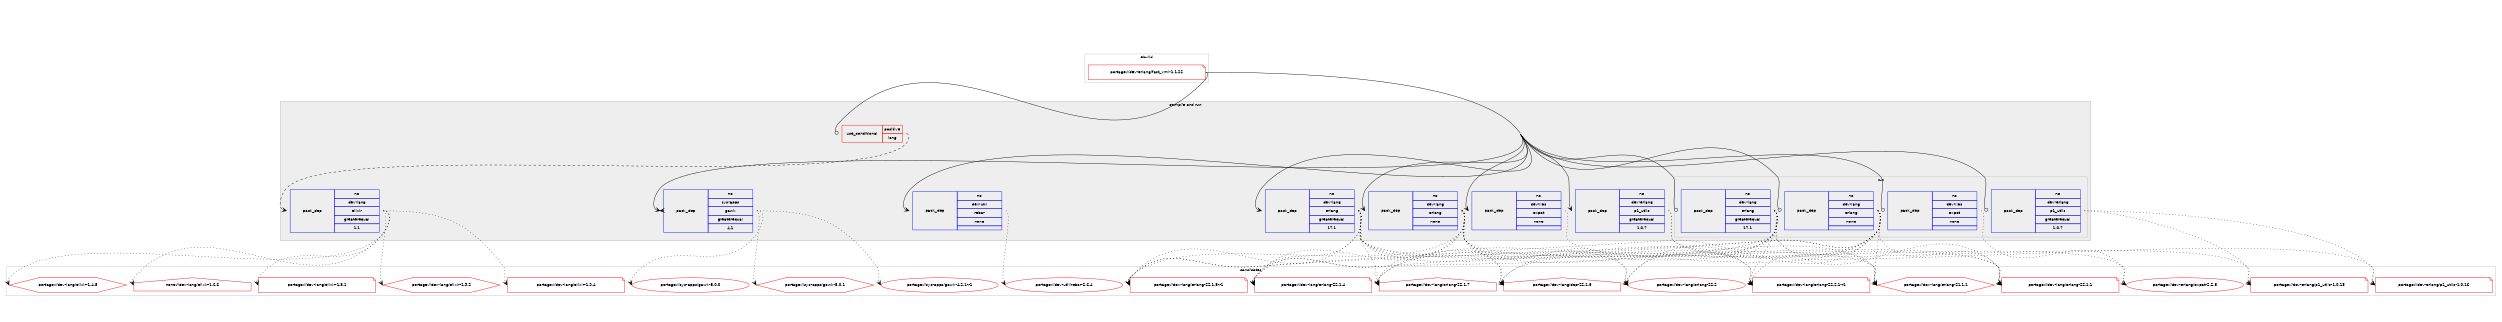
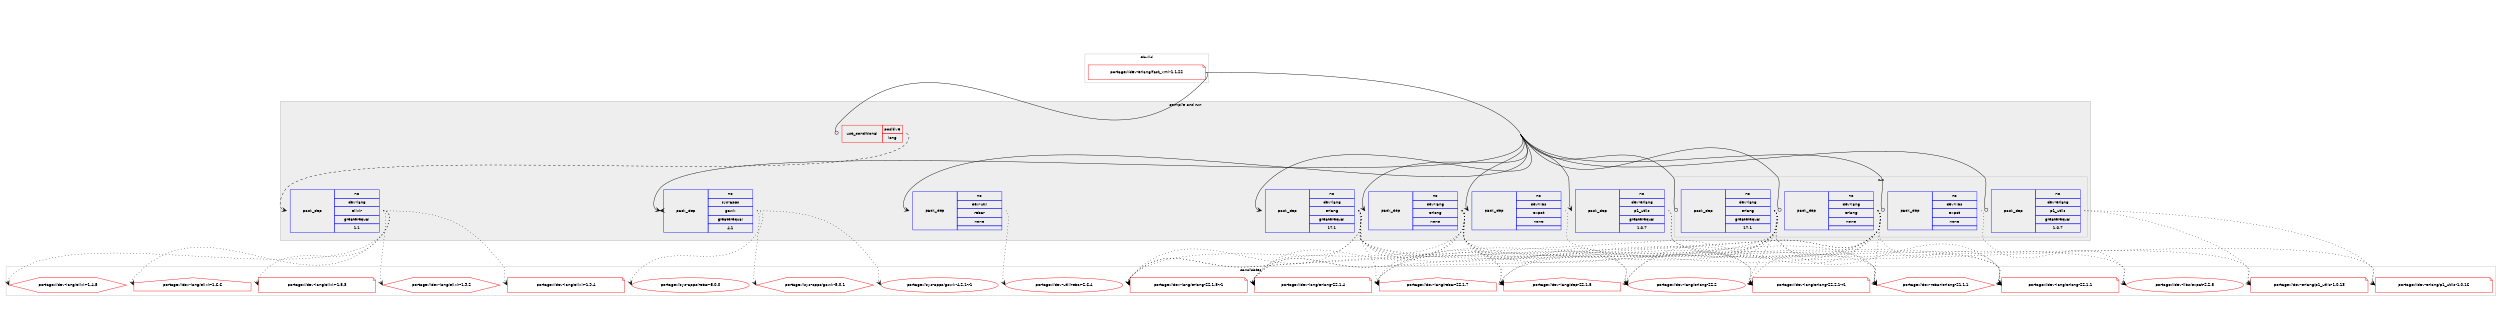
(192, 285) -> (192, 285)
(317, 285) -> (317, 285)
(691, 285) -> (691, 285)
(1438, 285) -> (1438, 285)
(1936, 285) -> (1936, 285)
(2185, 285) -> (2185, 285)
